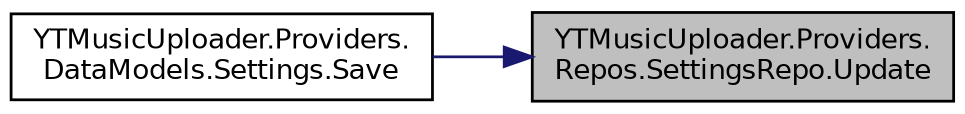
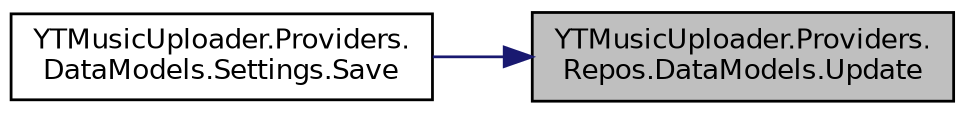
(743, 57) -> (743, 57)
